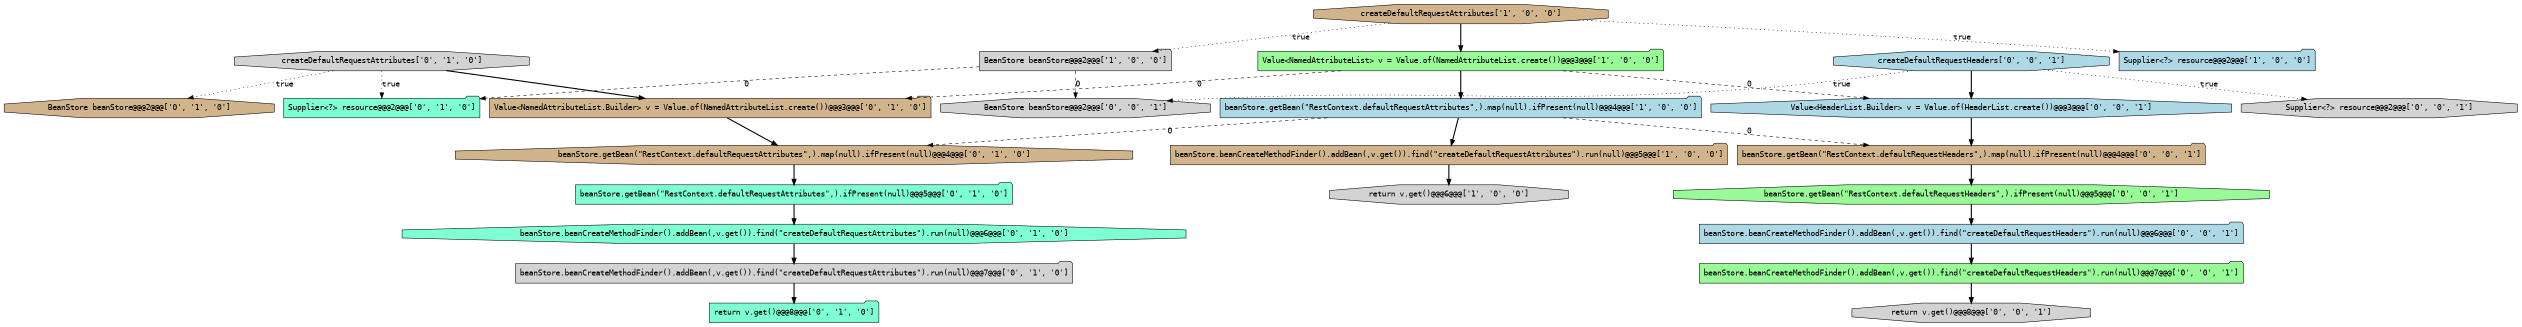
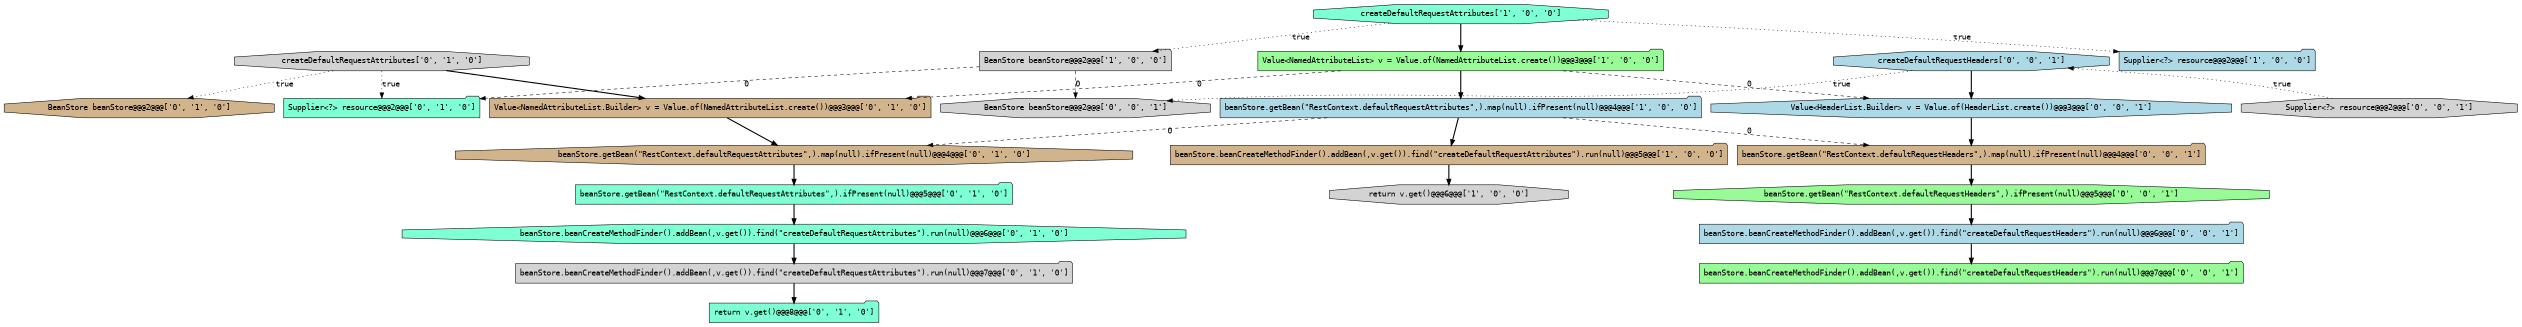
(1461, 14) -> (1461, 14)
(2173, 84) -> (2203, 79)
(1971, 313) -> none
